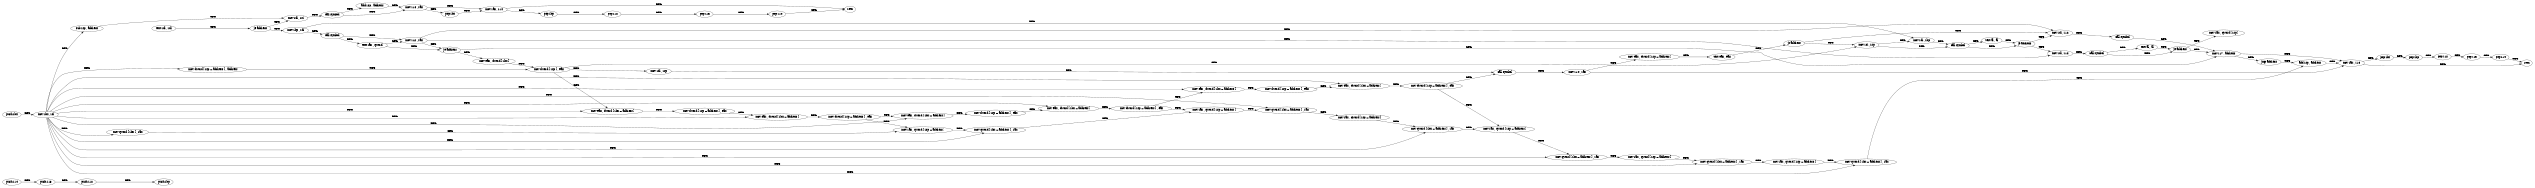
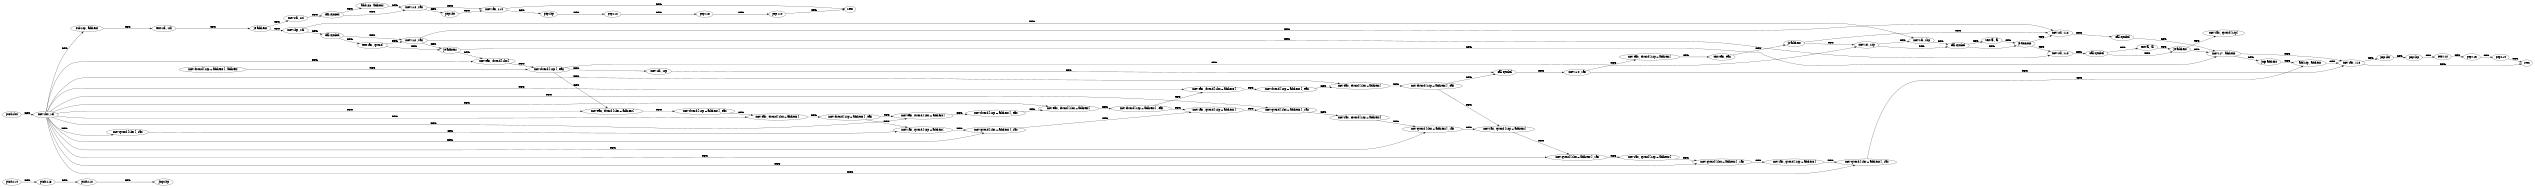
(190, 20) -> (127, 28)
(395, 41) -> (395, 41)
(99, 70) -> (243, 62)
(164, 182) -> (164, 182)
